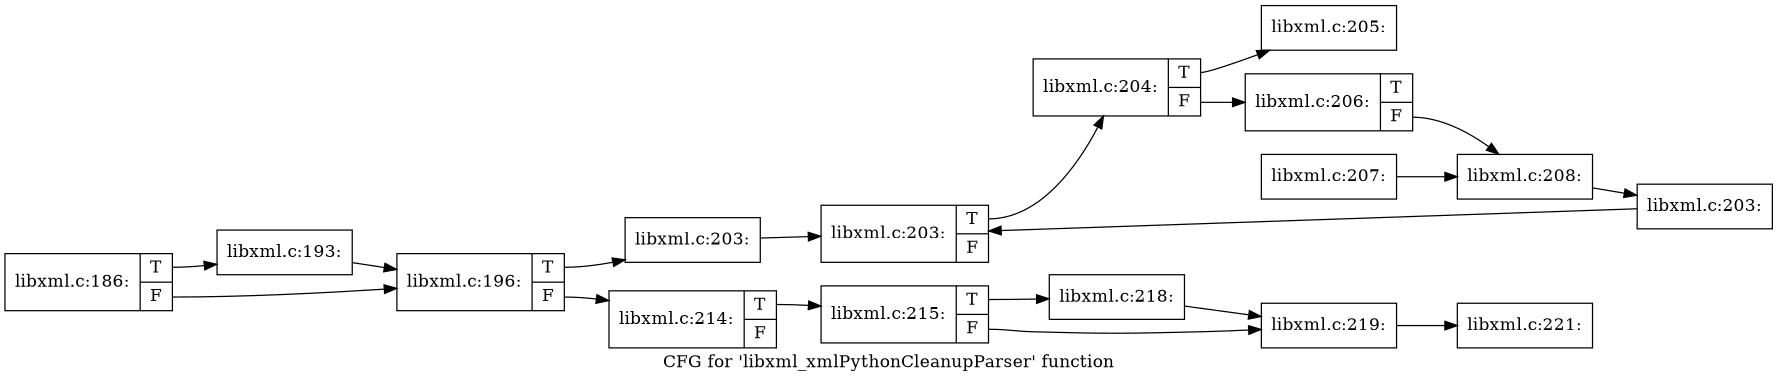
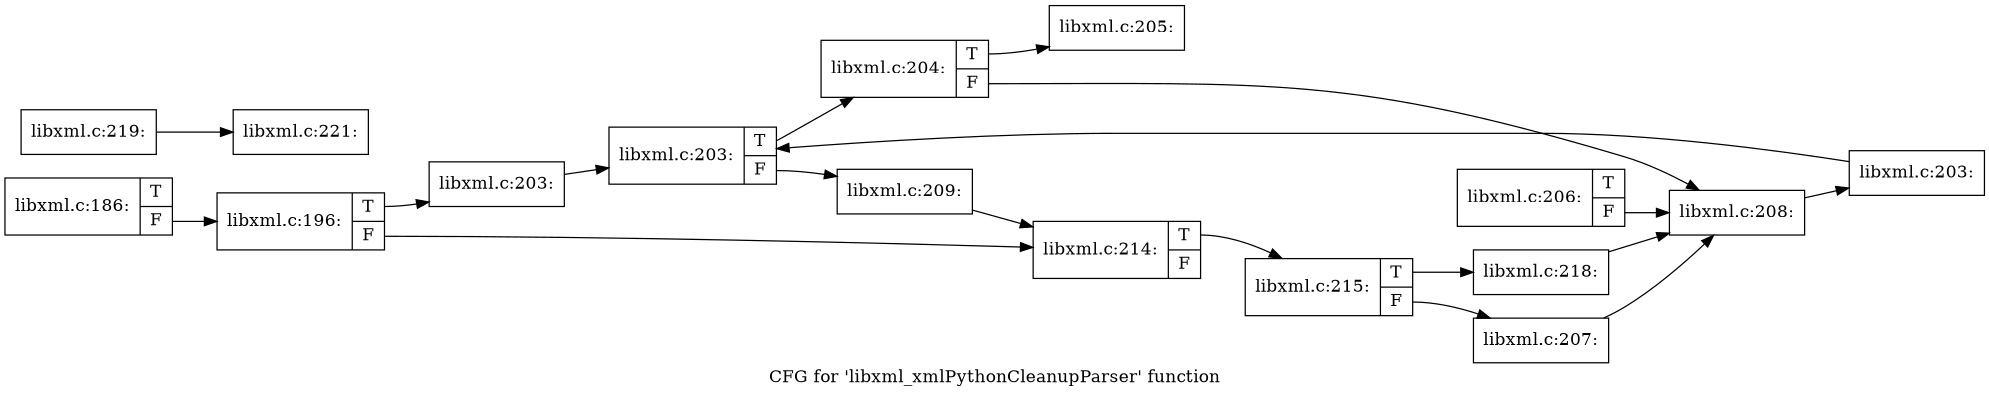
(1217, 102) -> (1344, 94)
none -> (905, 192)
(285, 252) -> none
(1217, 310) -> (1633, 244)
(1119, 333) -> (1446, 305)
